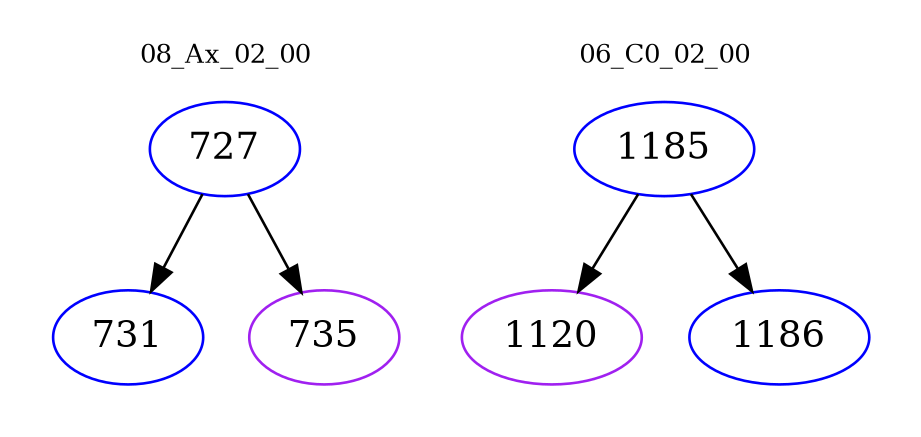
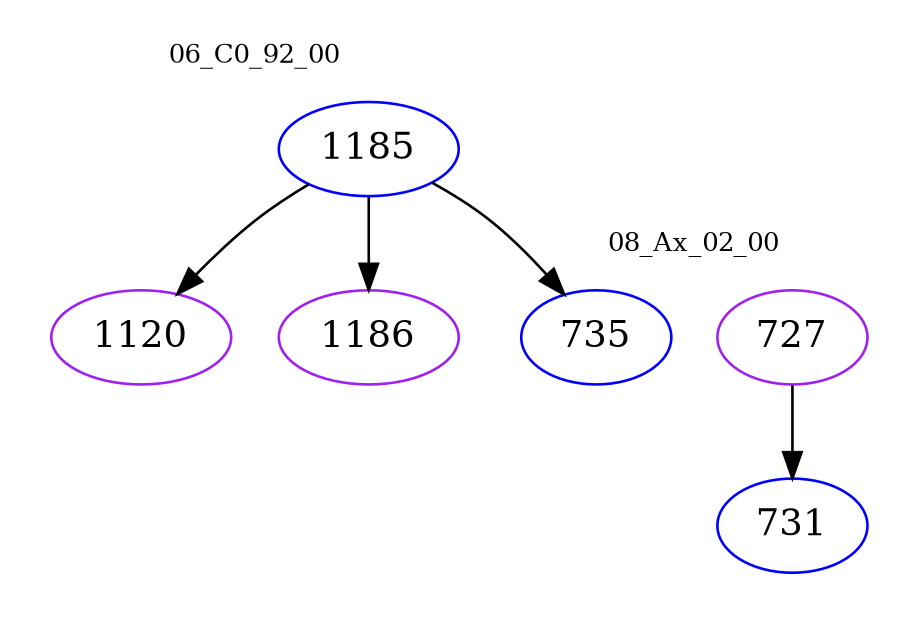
(666, 56) -> (255, 56)
(225, 149) -> (792, 337)
(268, 231) -> (516, 243)
(324, 337) -> (596, 337)
(779, 337) -> (369, 337)
